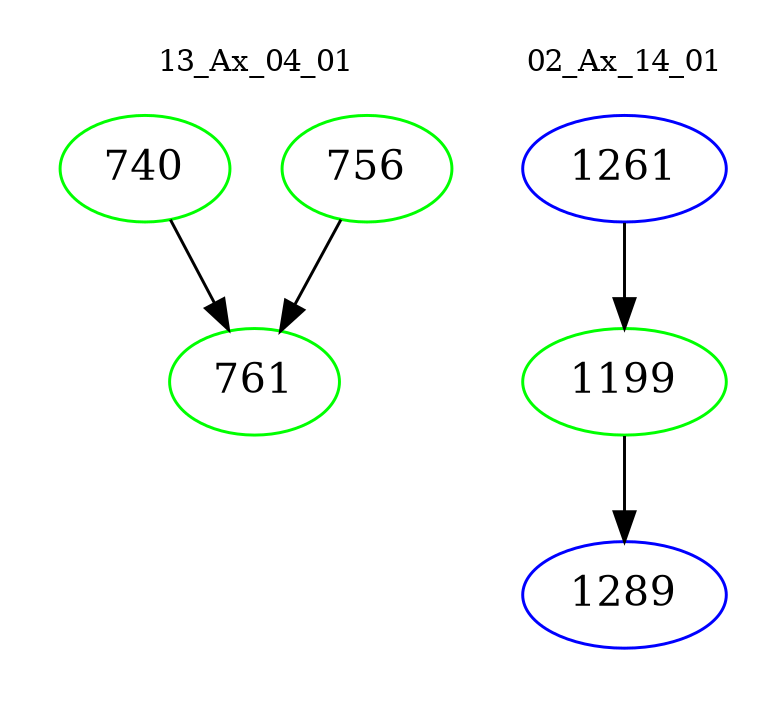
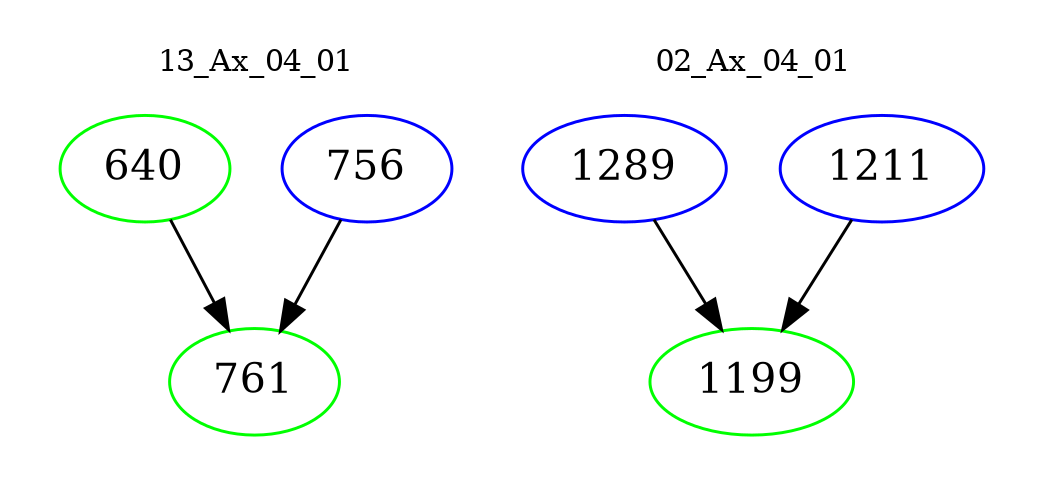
(625, 64) -> (753, 64)
(145, 169) -> (145, 169)
(367, 169) -> (367, 169)
(625, 169) -> (882, 169)
(625, 474) -> (680, 262)
